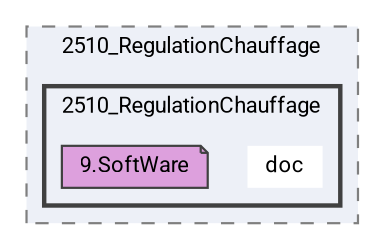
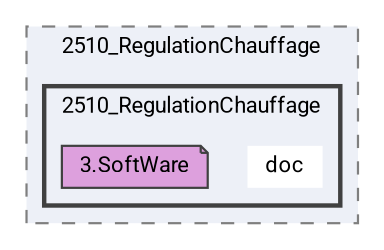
(135, 167) -> (135, 167)
